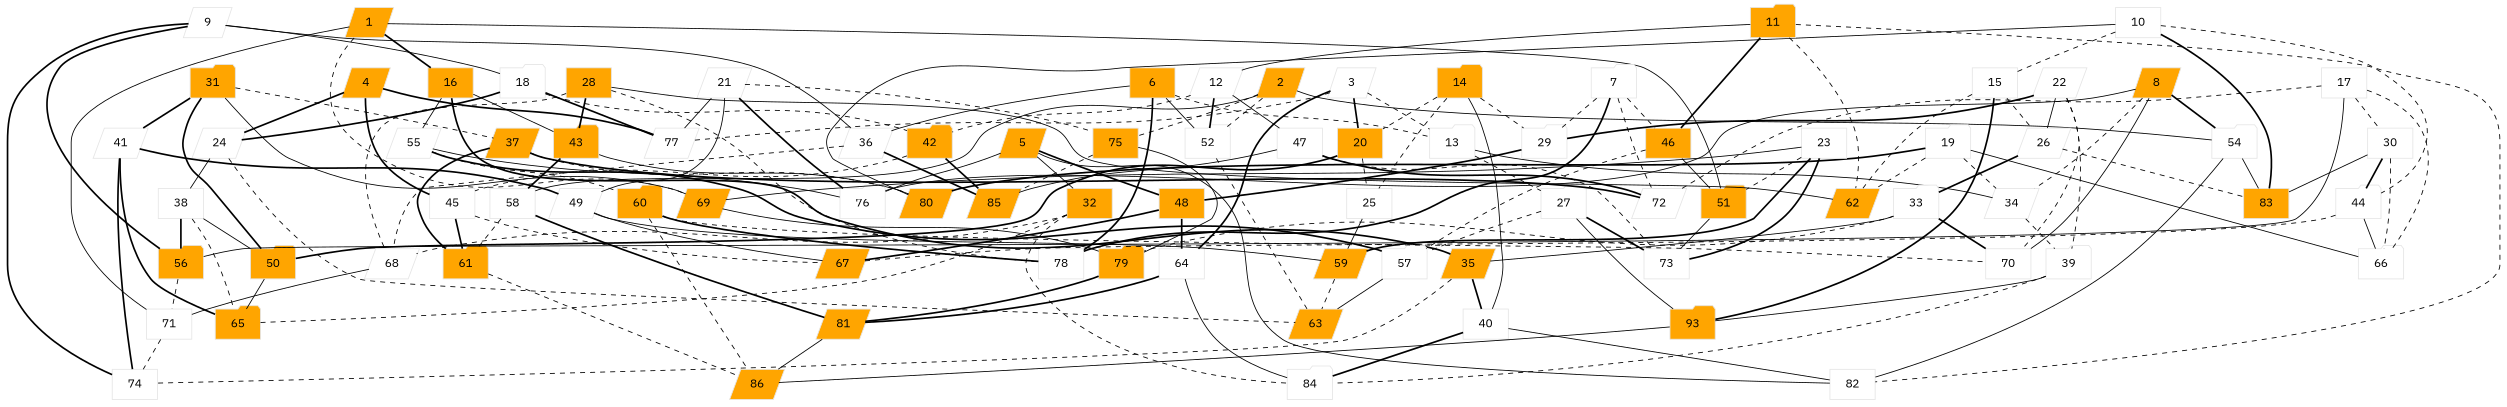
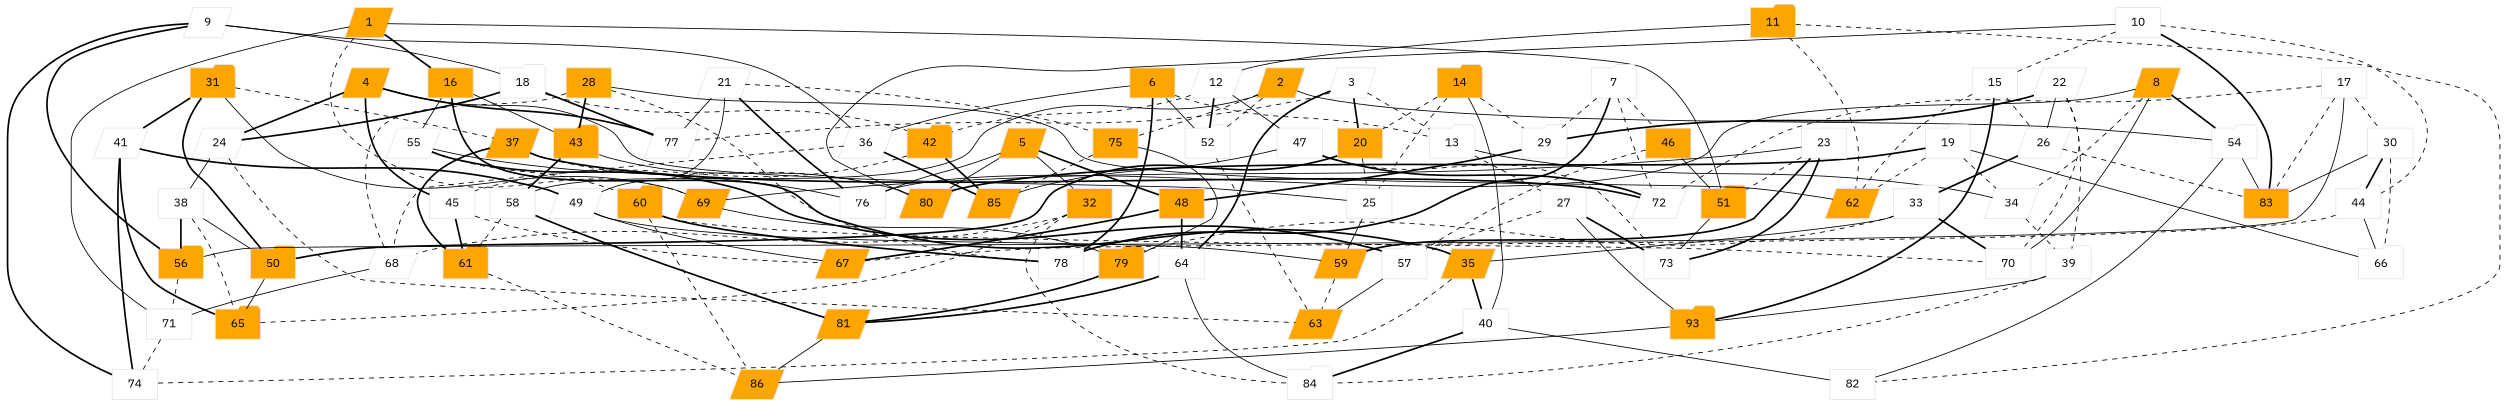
(1721, 83) -> none
none -> (636, 157)
(2428, 159) -> (2305, 143)
(1356, 357) -> (977, 172)
